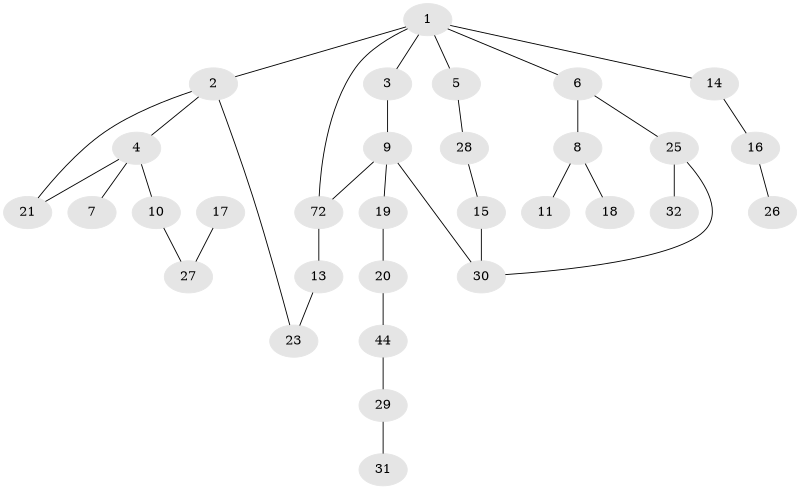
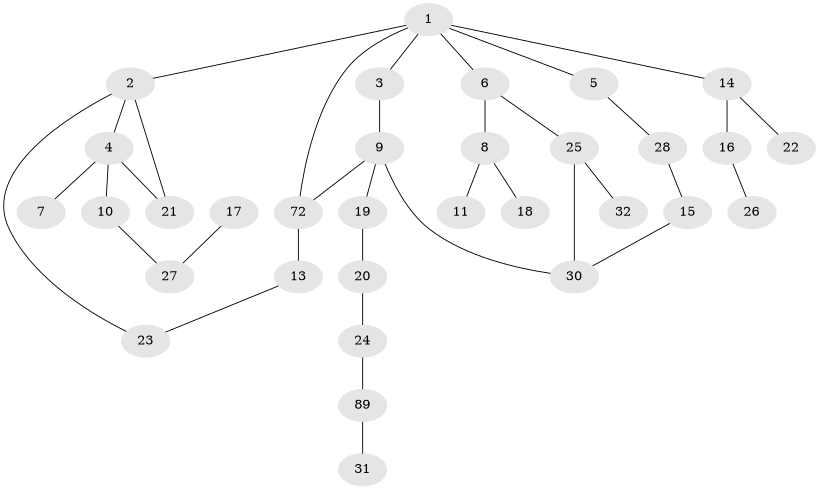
none -> (791, 148)
(383, 341) -> (363, 341)
(383, 405) -> (363, 405)
